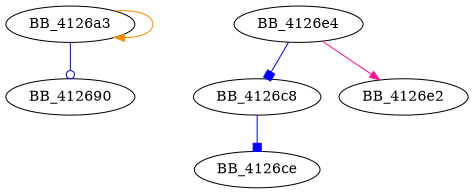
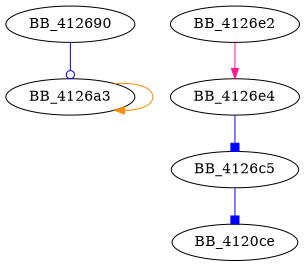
(70, 57) -> (70, 57)
(347, 58) -> (235, 56)
(257, 97) -> (235, 170)
(257, 170) -> (235, 242)
